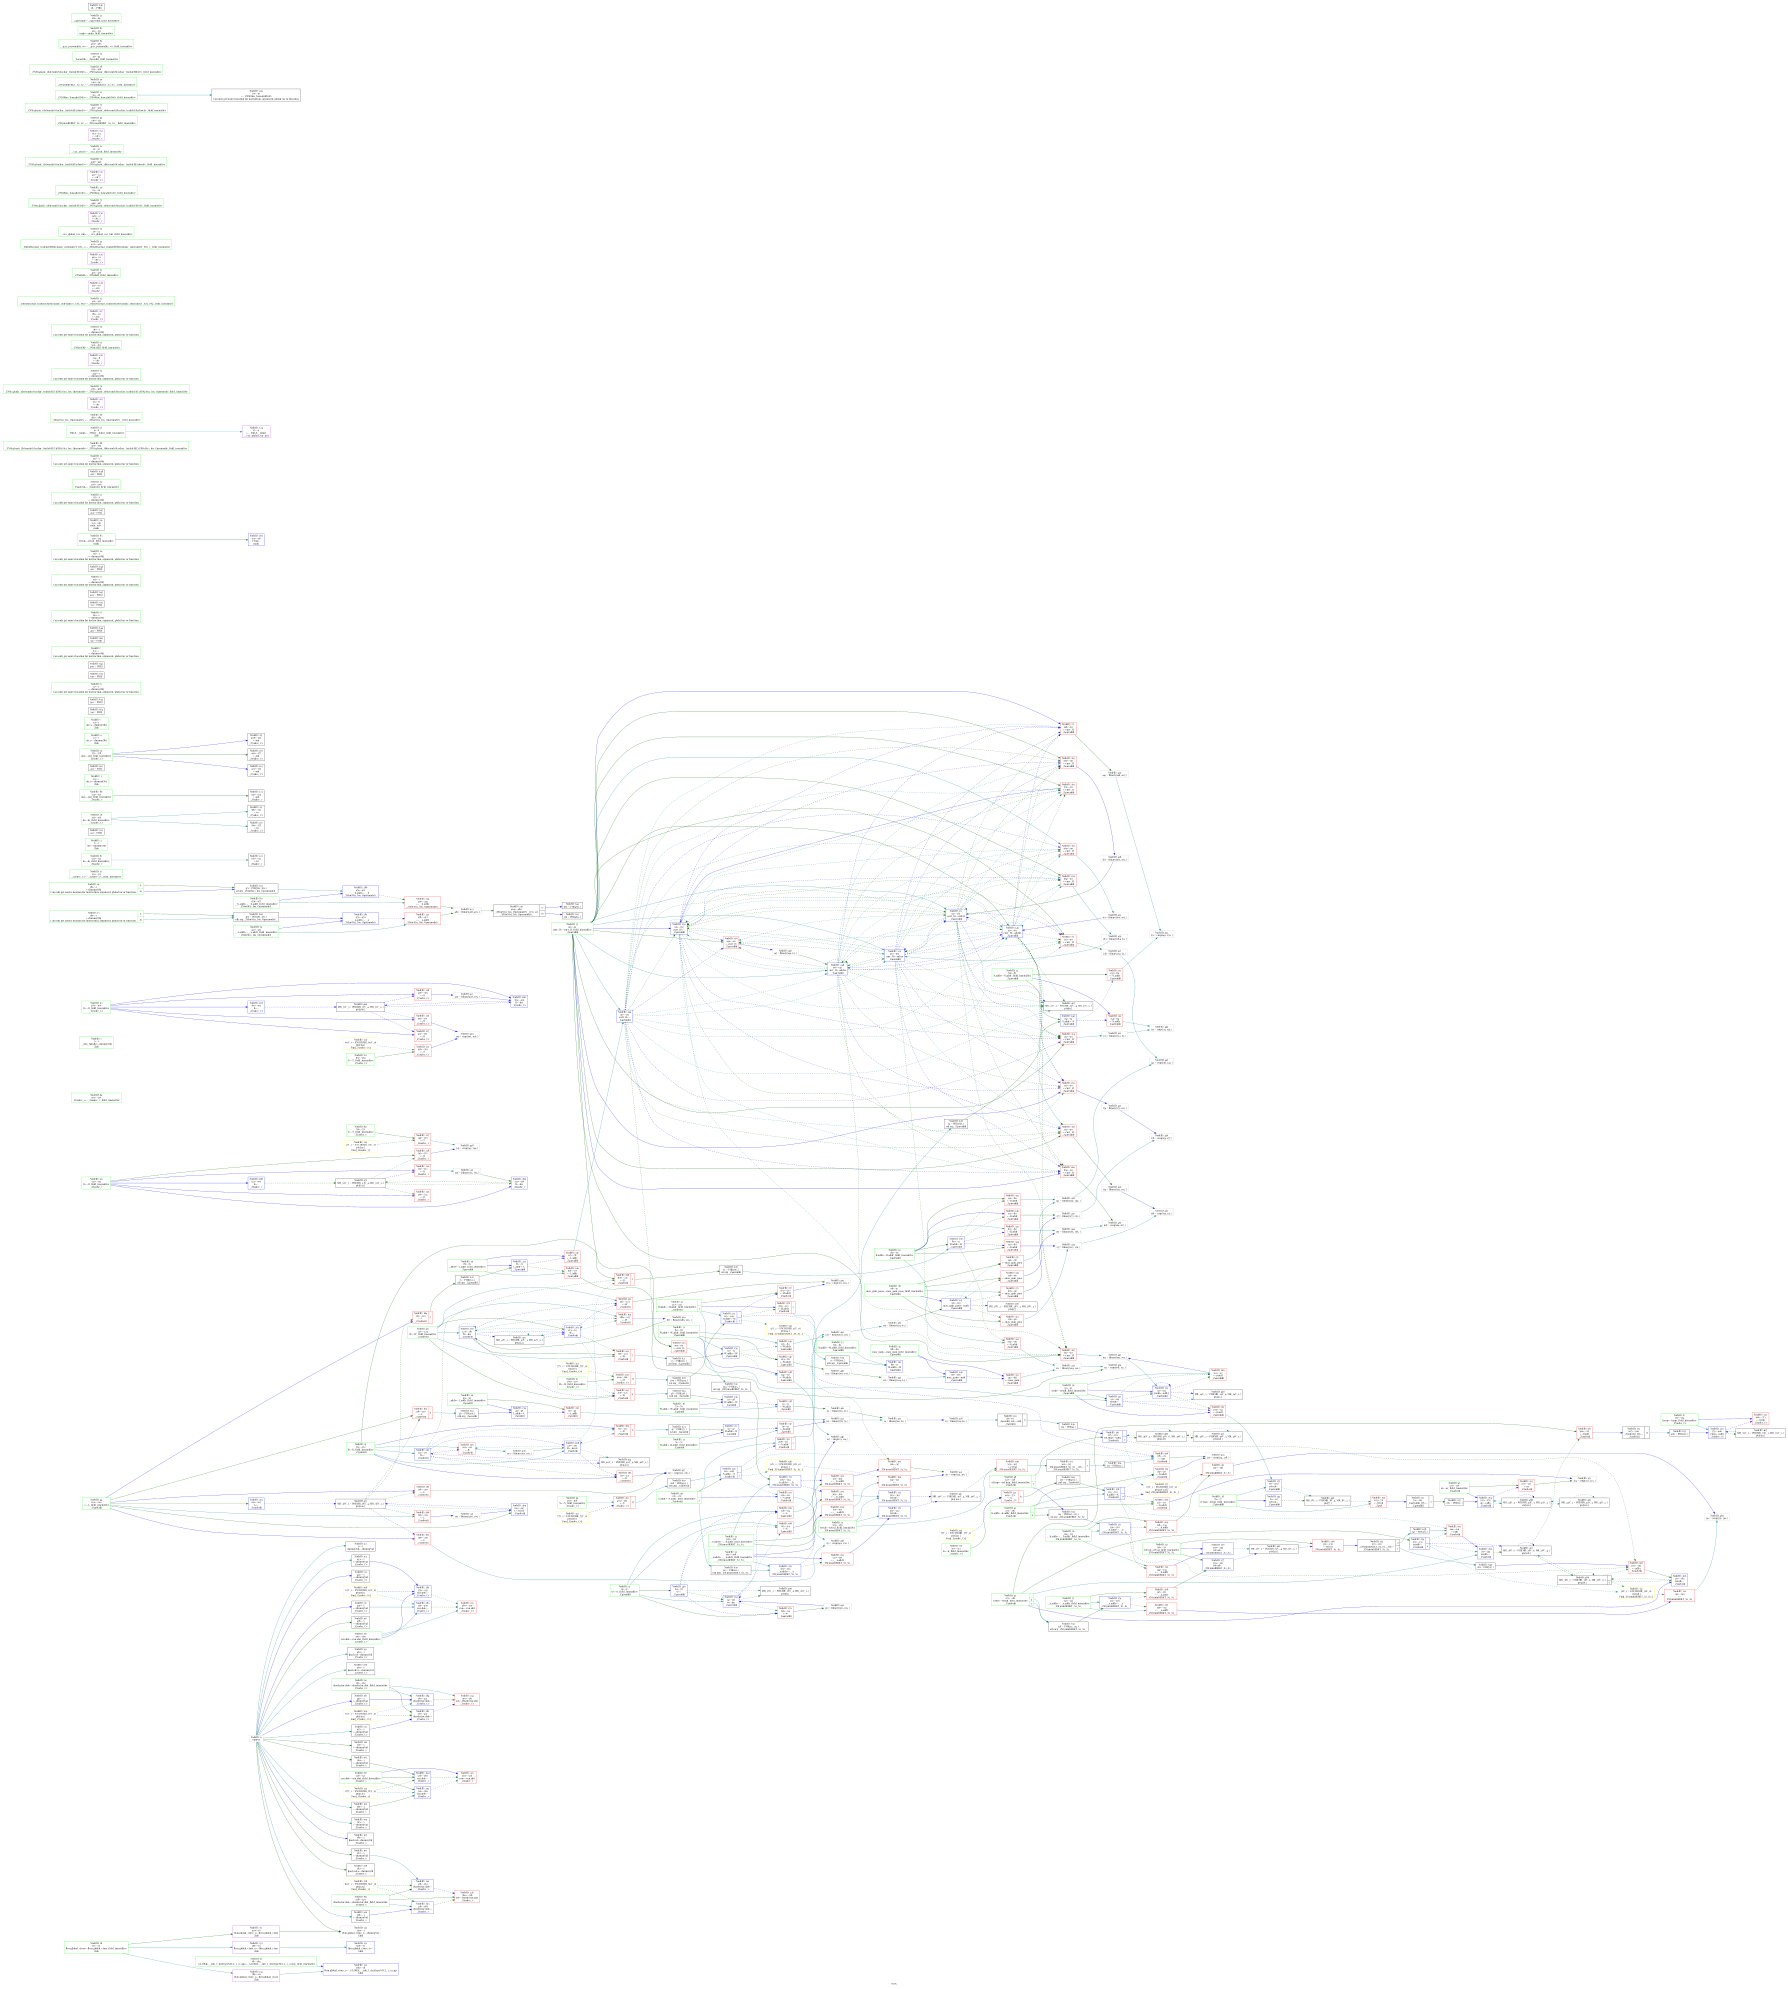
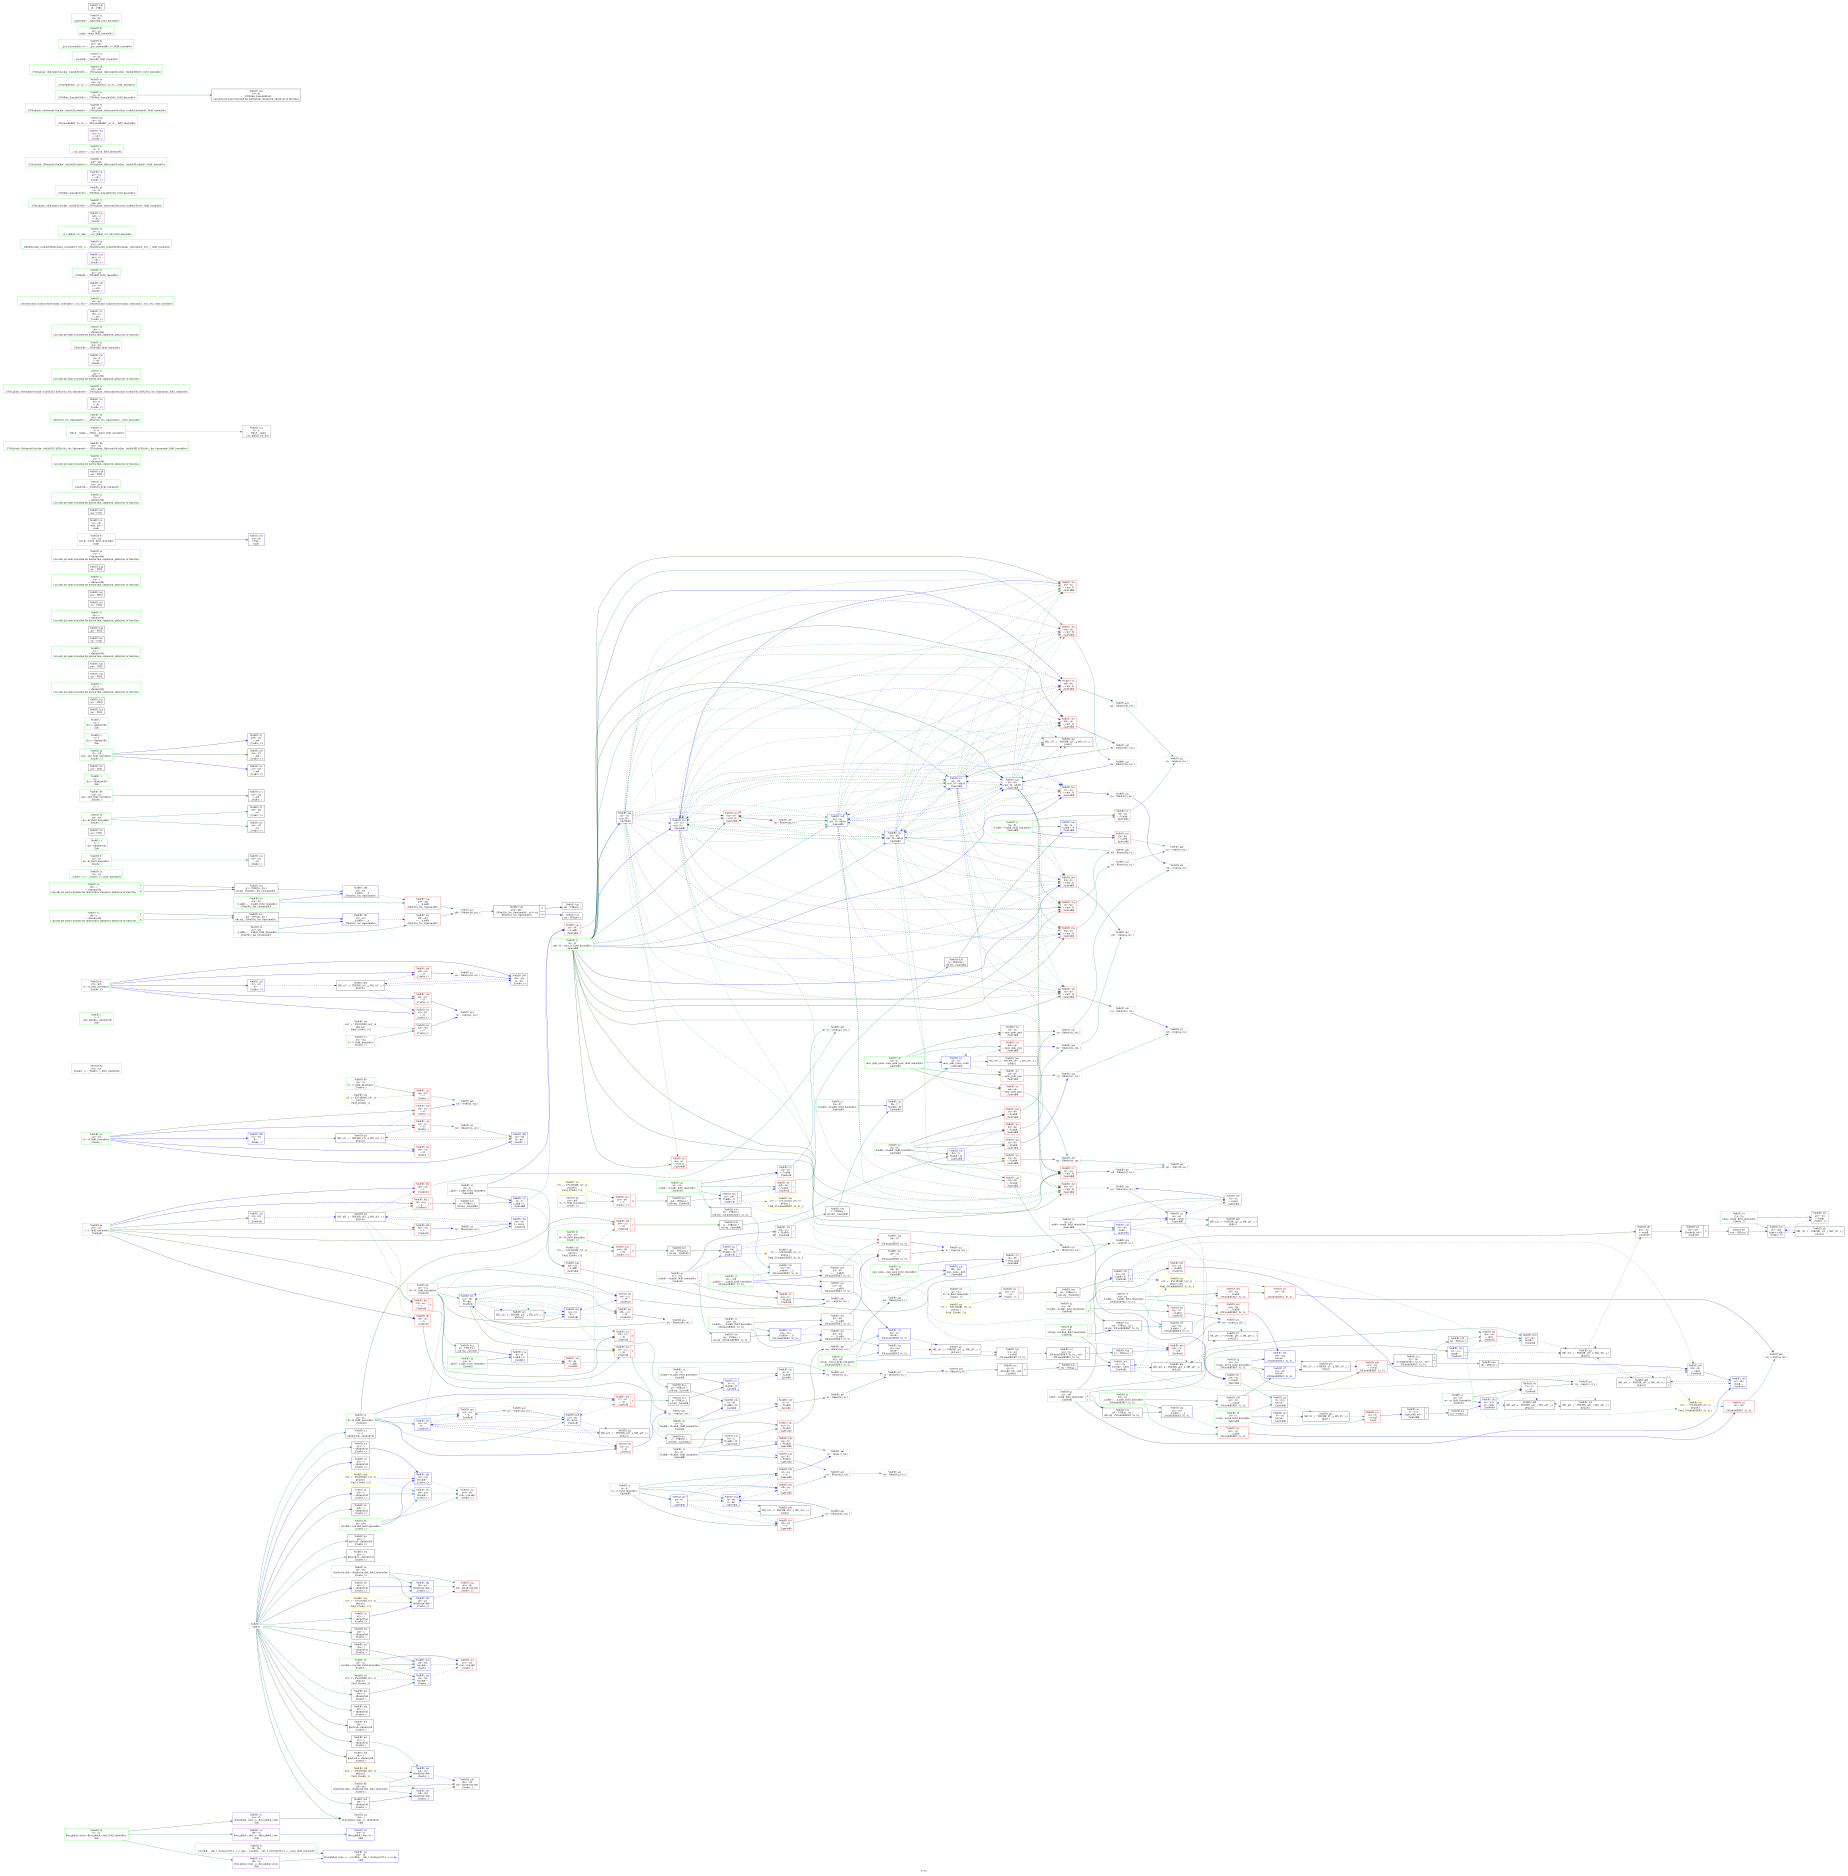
(923, 1315) -> (923, 1085)
